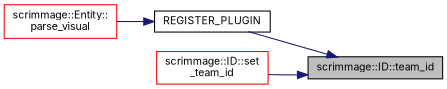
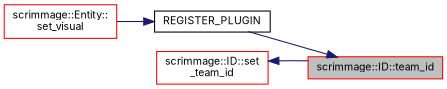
(60, 22) -> (60, 22)
(375, 68) -> (375, 68)
(283, 75) -> (293, 61)
